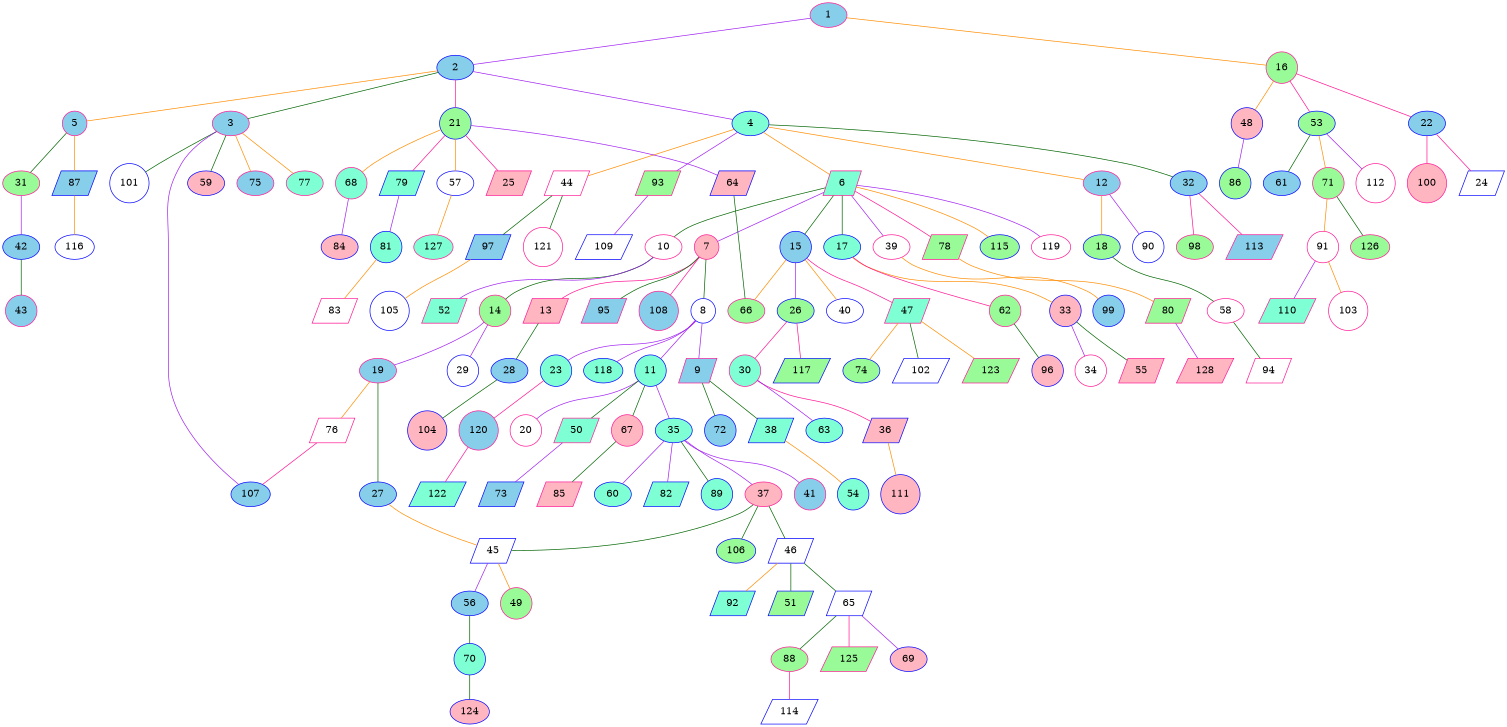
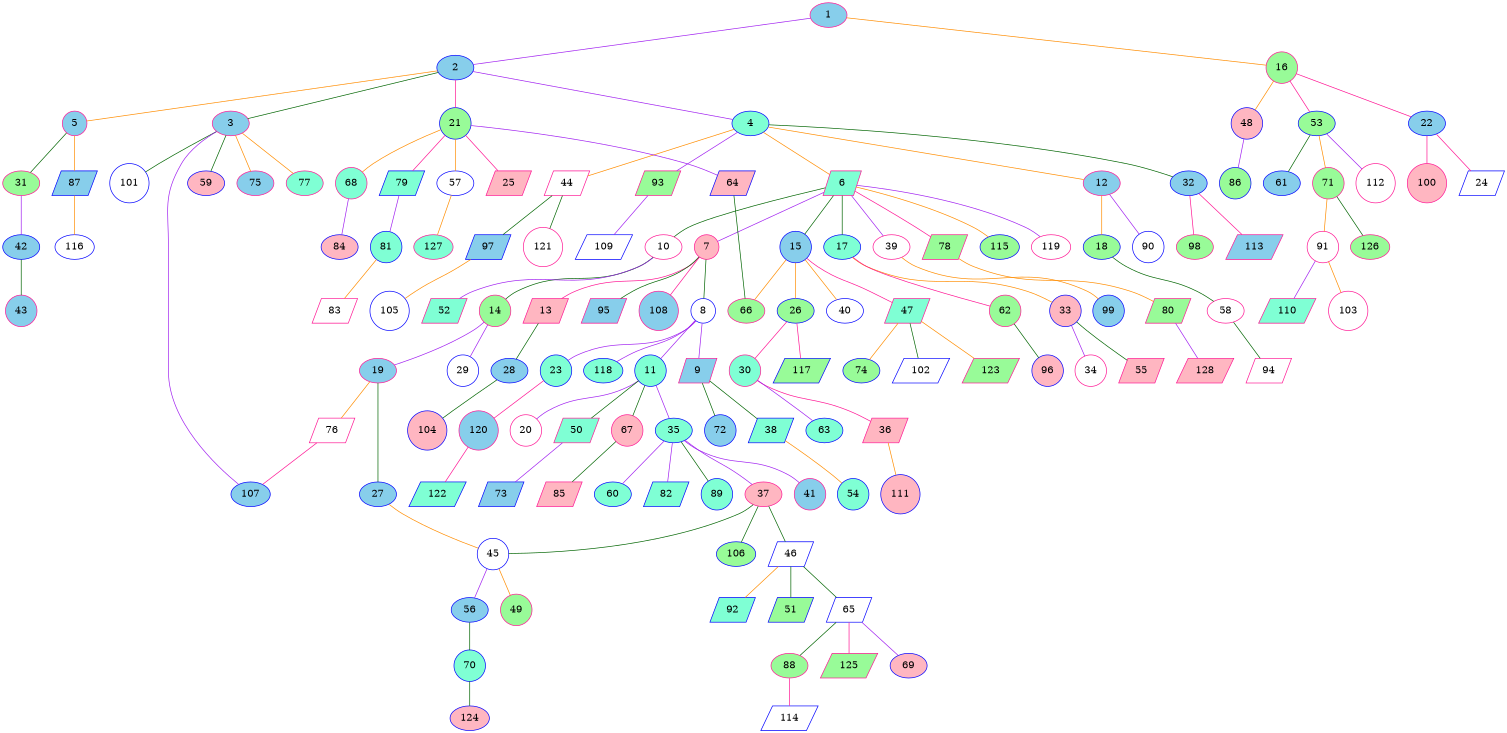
(796, 281) -> (796, 281)
(885, 430) -> (885, 430)
(493, 551) -> (493, 554)
